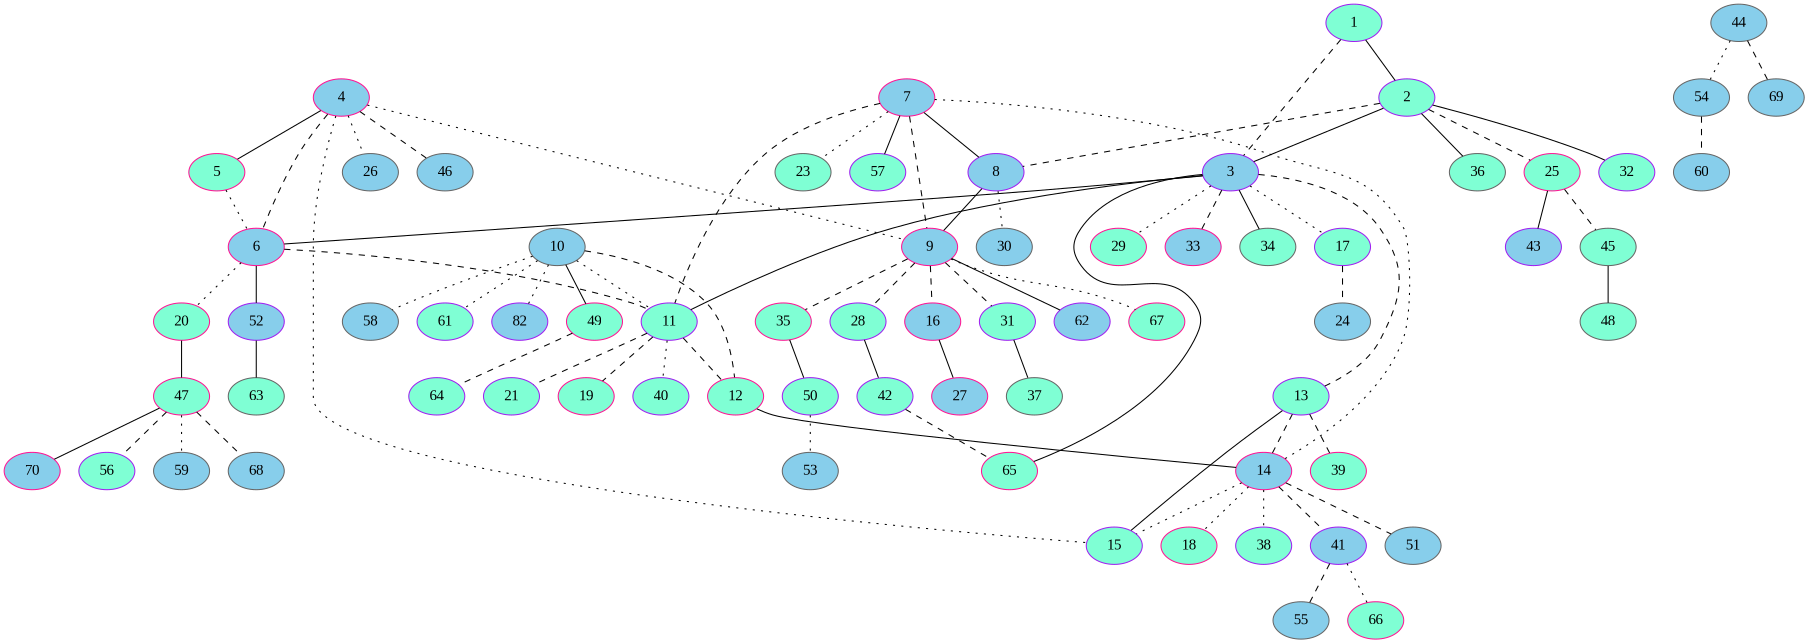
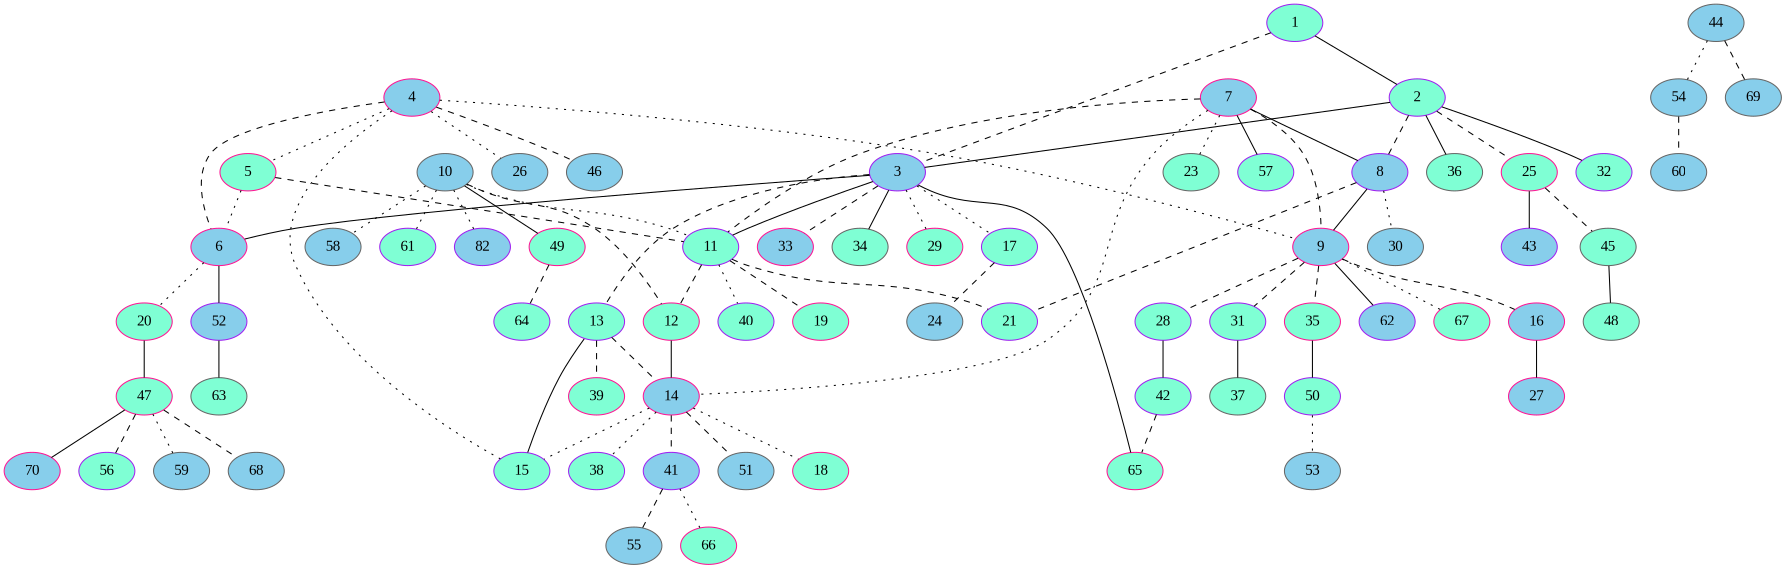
(279, 135) -> (330, 135)
none -> (1195, 247)
(468, 268) -> (439, 203)
